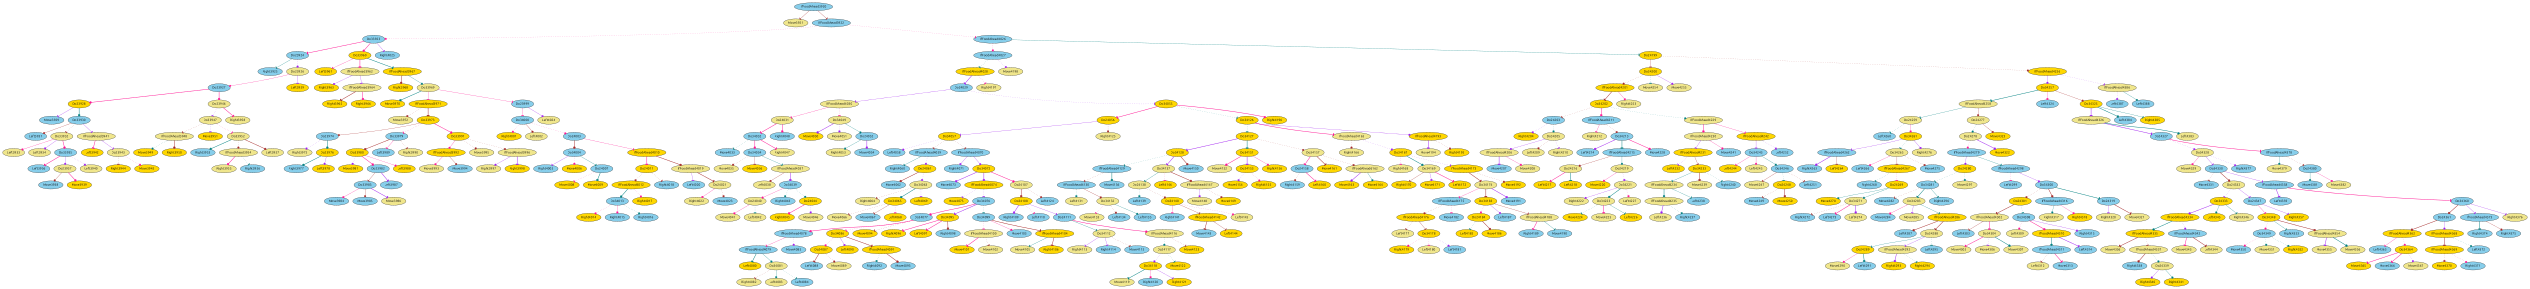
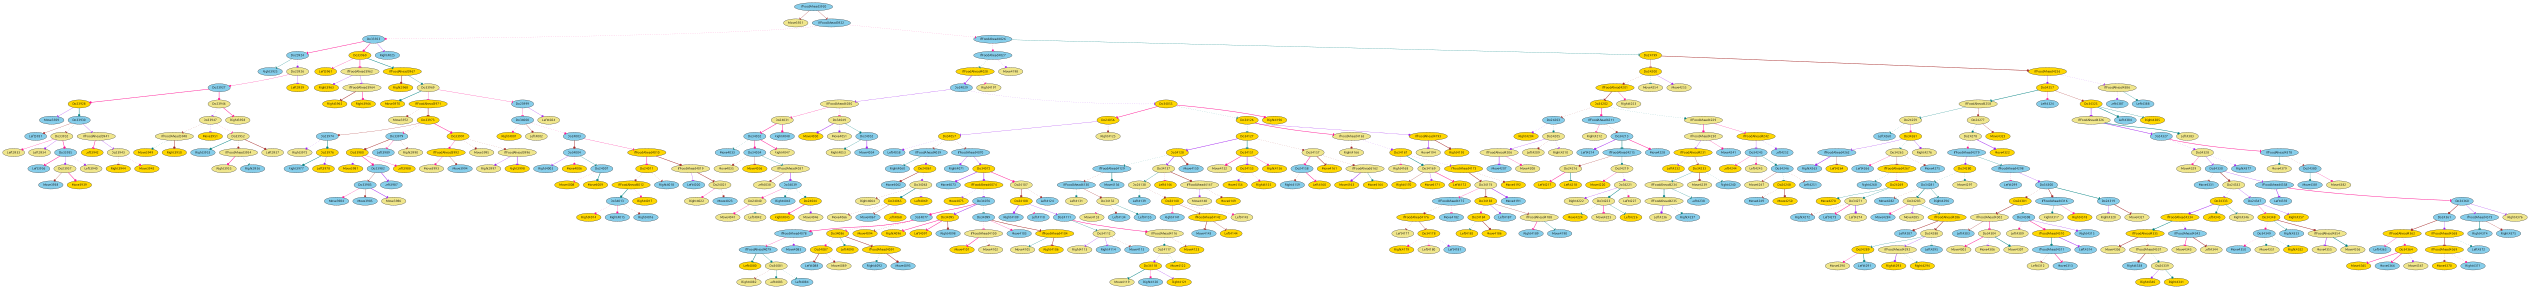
(1844, 63) -> (1844, 63)
(1442, 144) -> (1442, 144)
(631, 209) -> (631, 209)
(842, 241) -> (842, 241)
